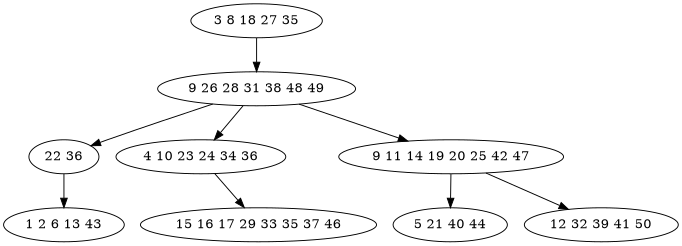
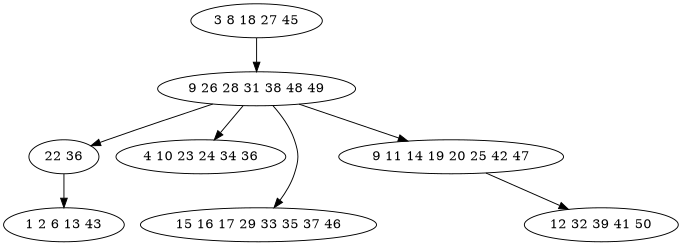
(257, 21) -> (257, 21)
(226, 187) -> (297, 152)
(450, 225) -> none
